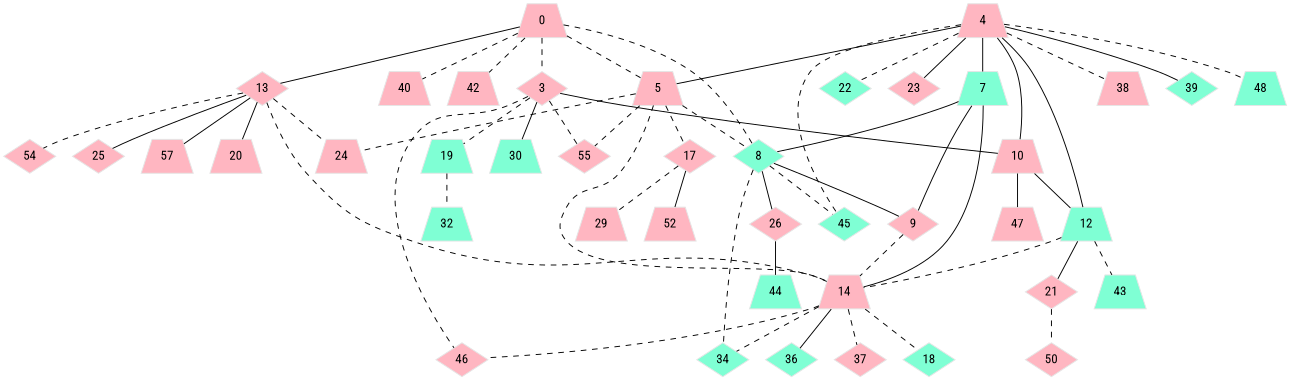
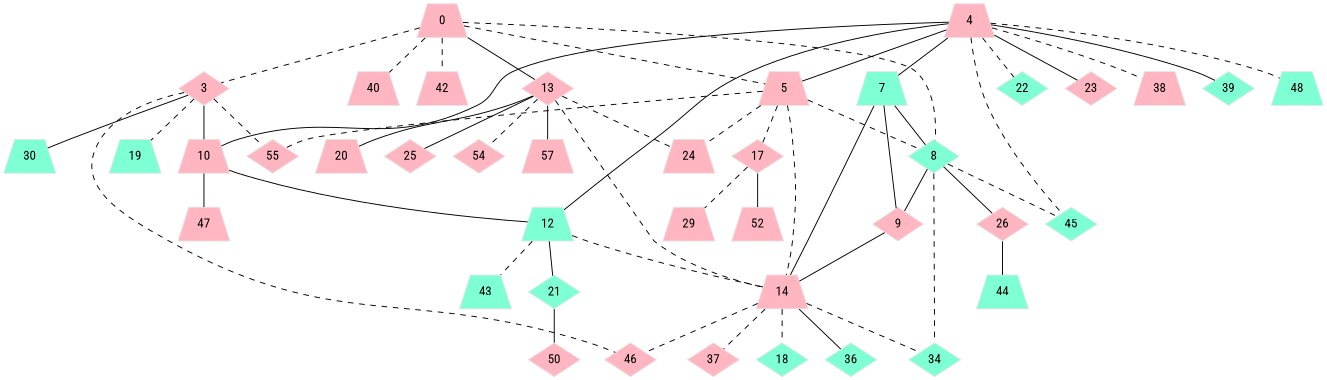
(447, 224) -> none
(882, 255) -> (842, 257)
(1051, 292) -> (554, 292)
(1051, 326) -> (554, 326)
